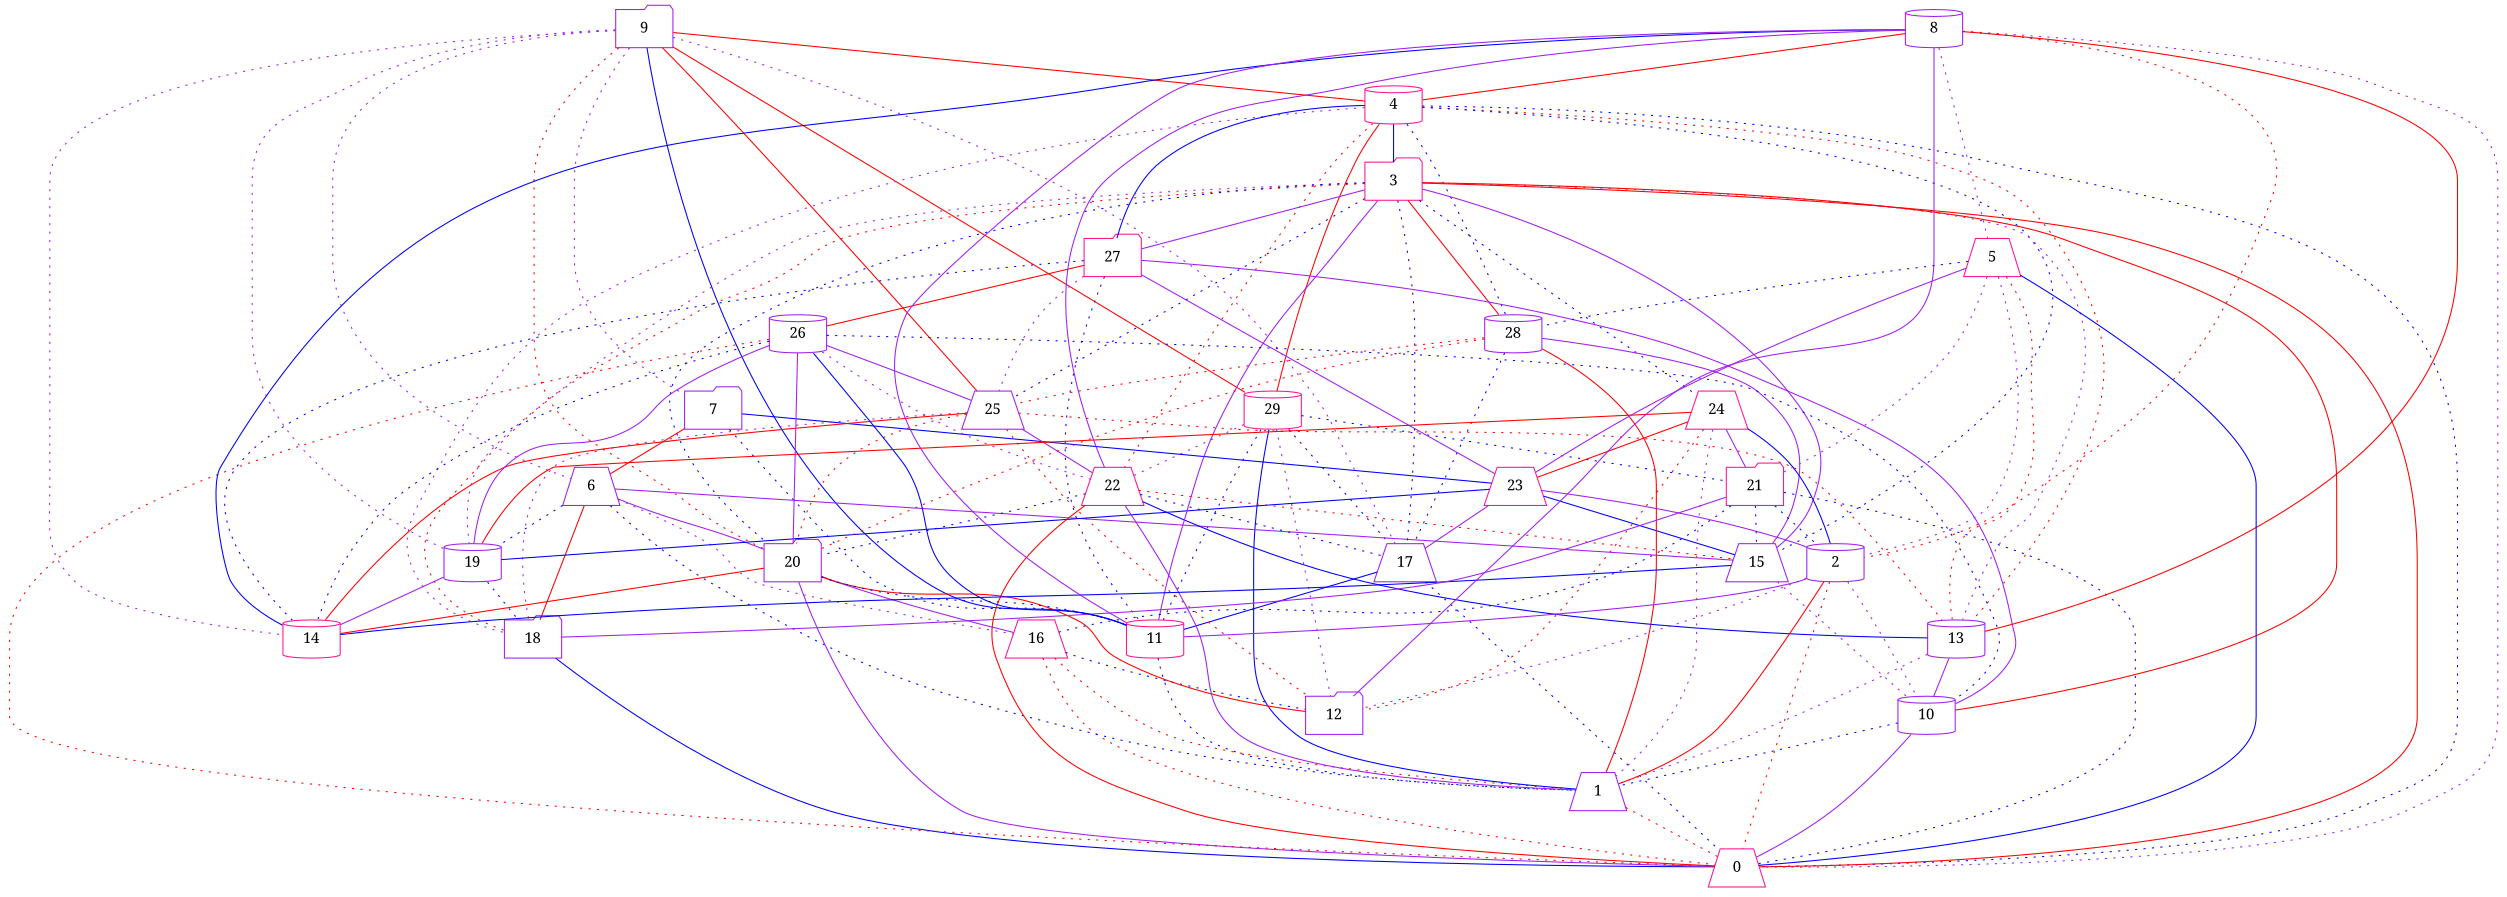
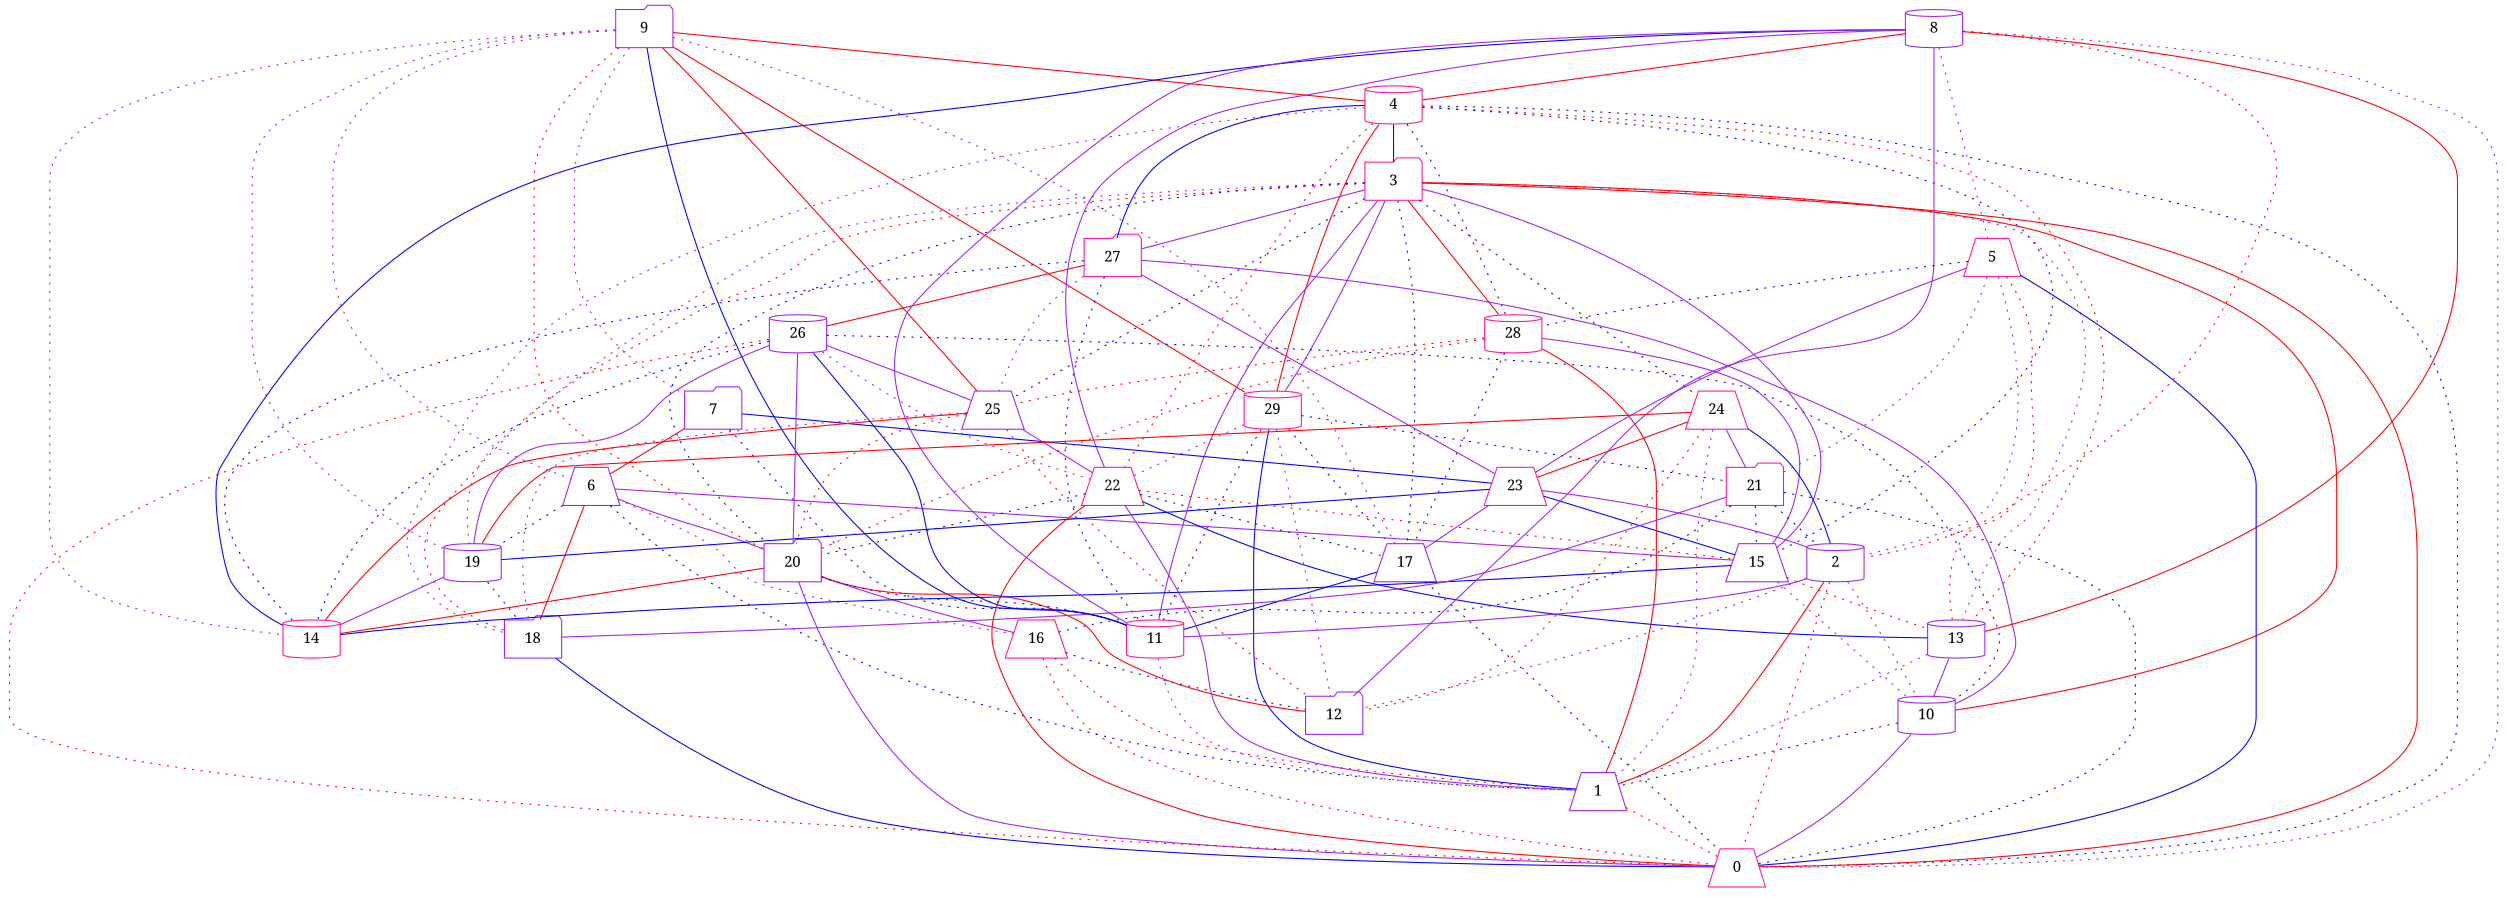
none -> (1339, 297)
(1513, 334) -> (1513, 334)
(1514, 433) -> (1853, 603)
(1340, 773) -> (1340, 773)
